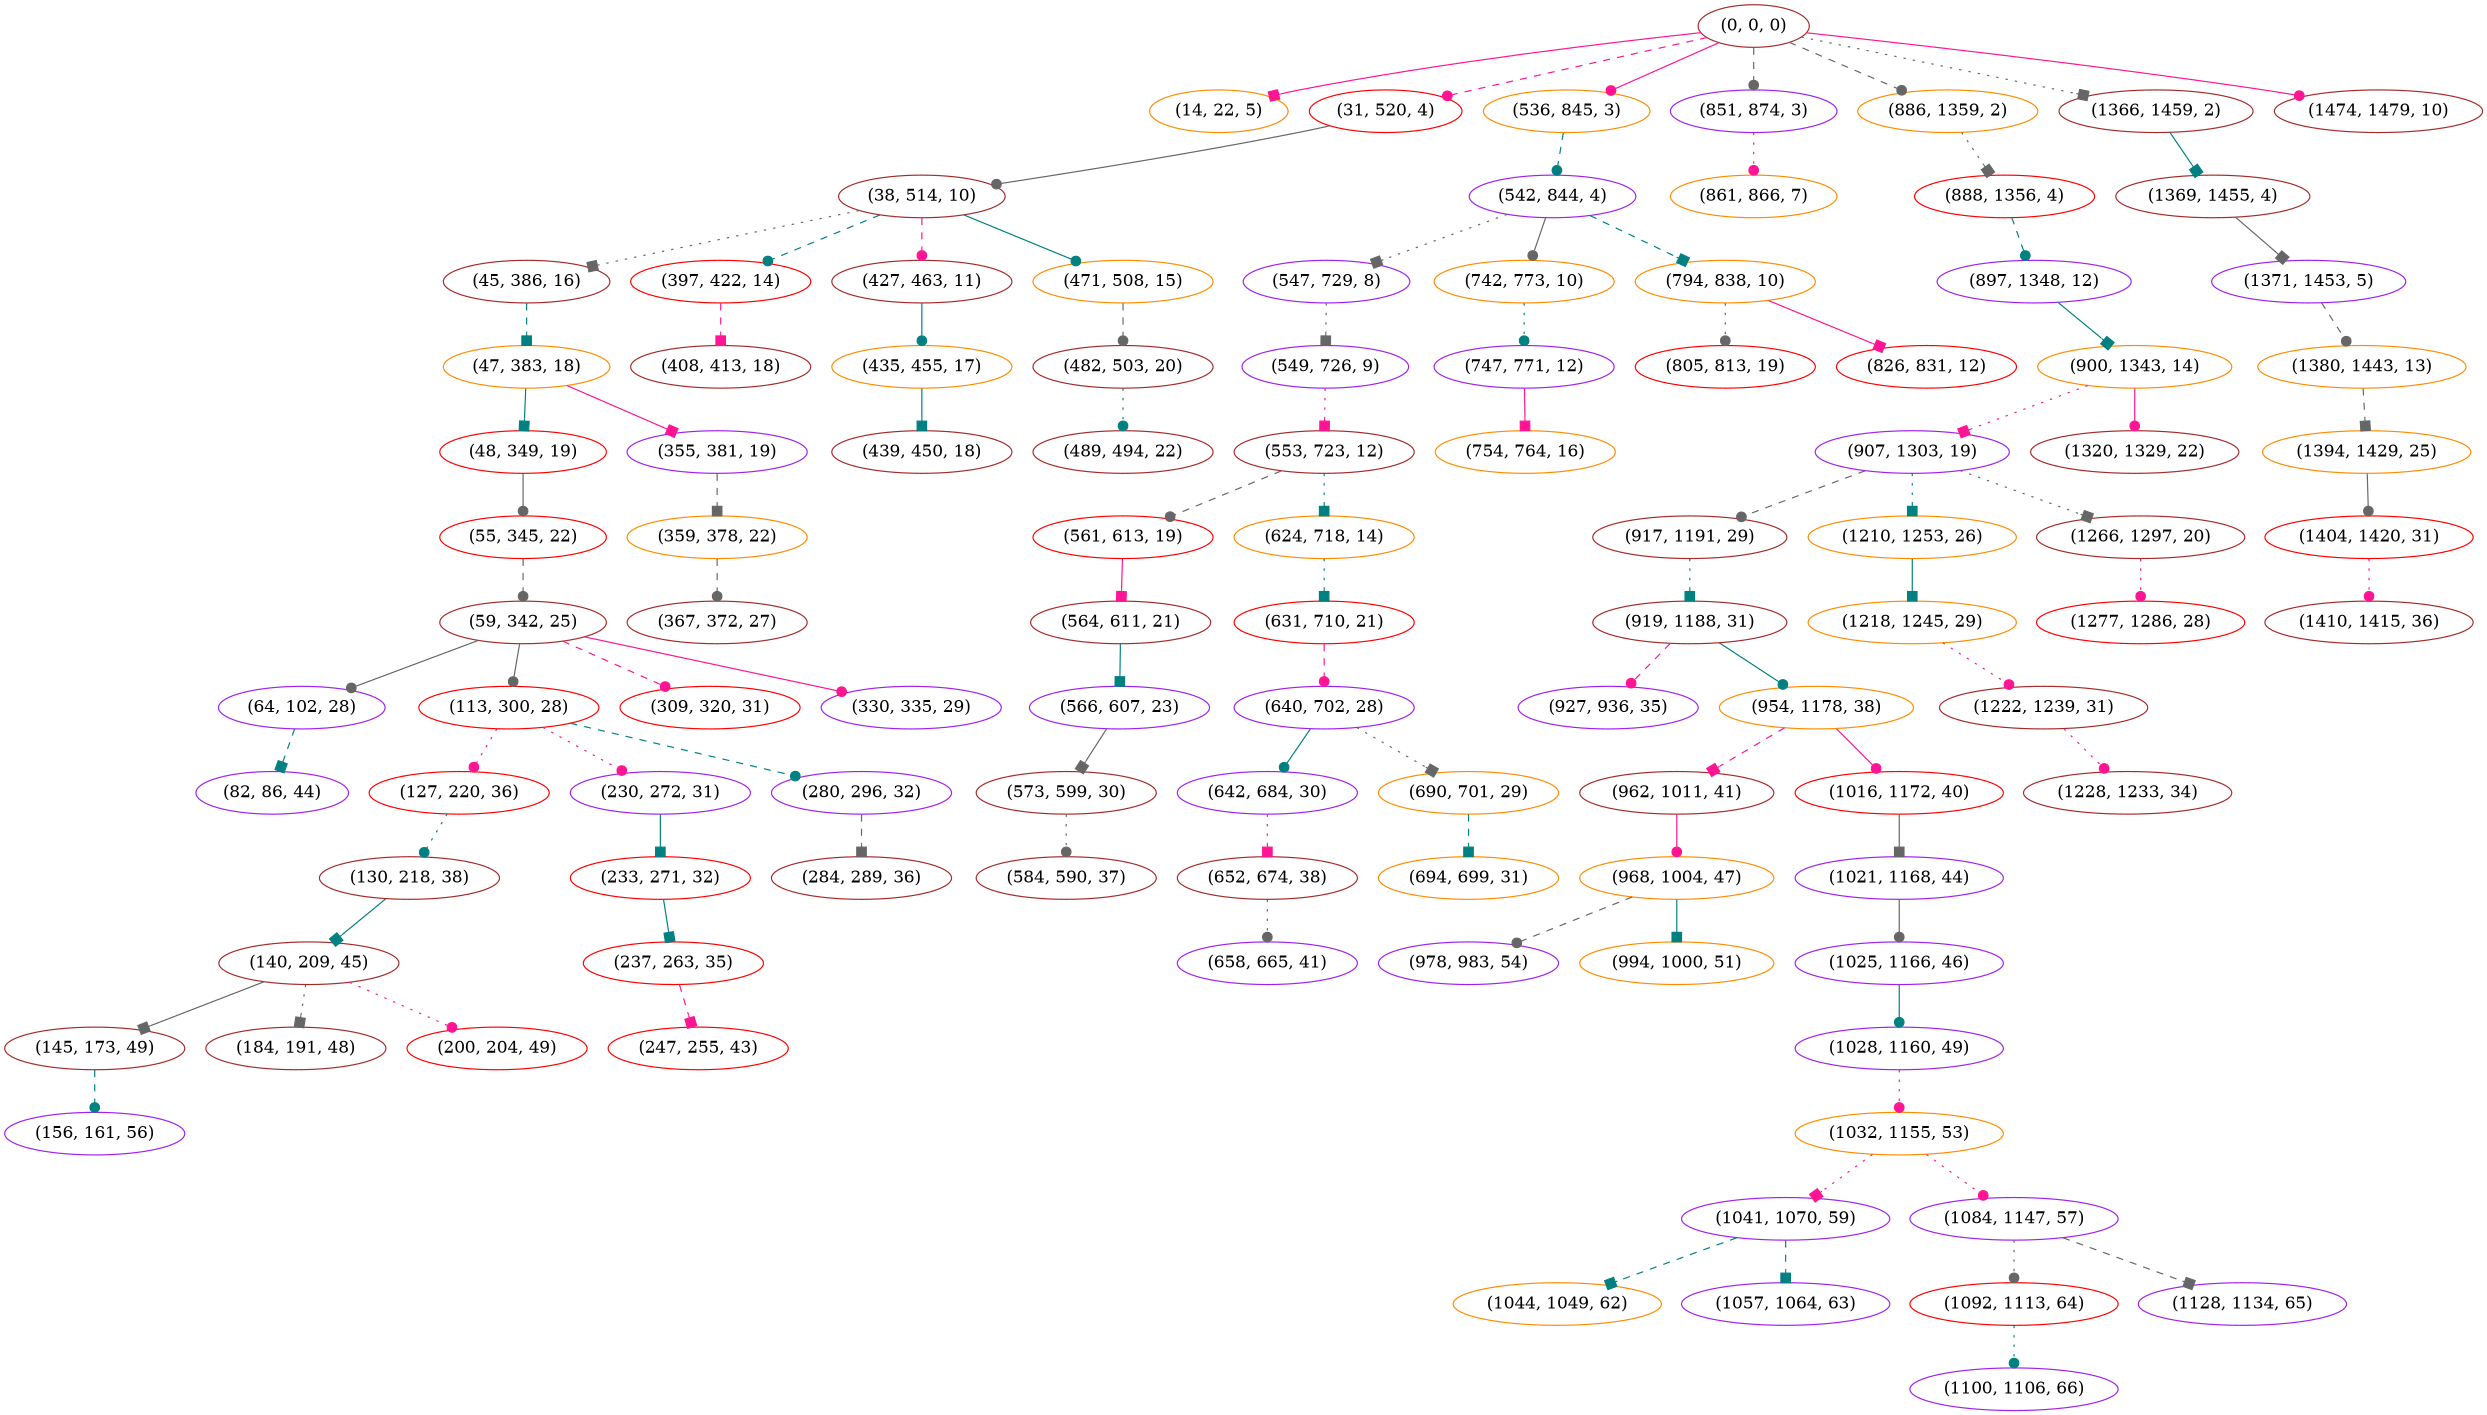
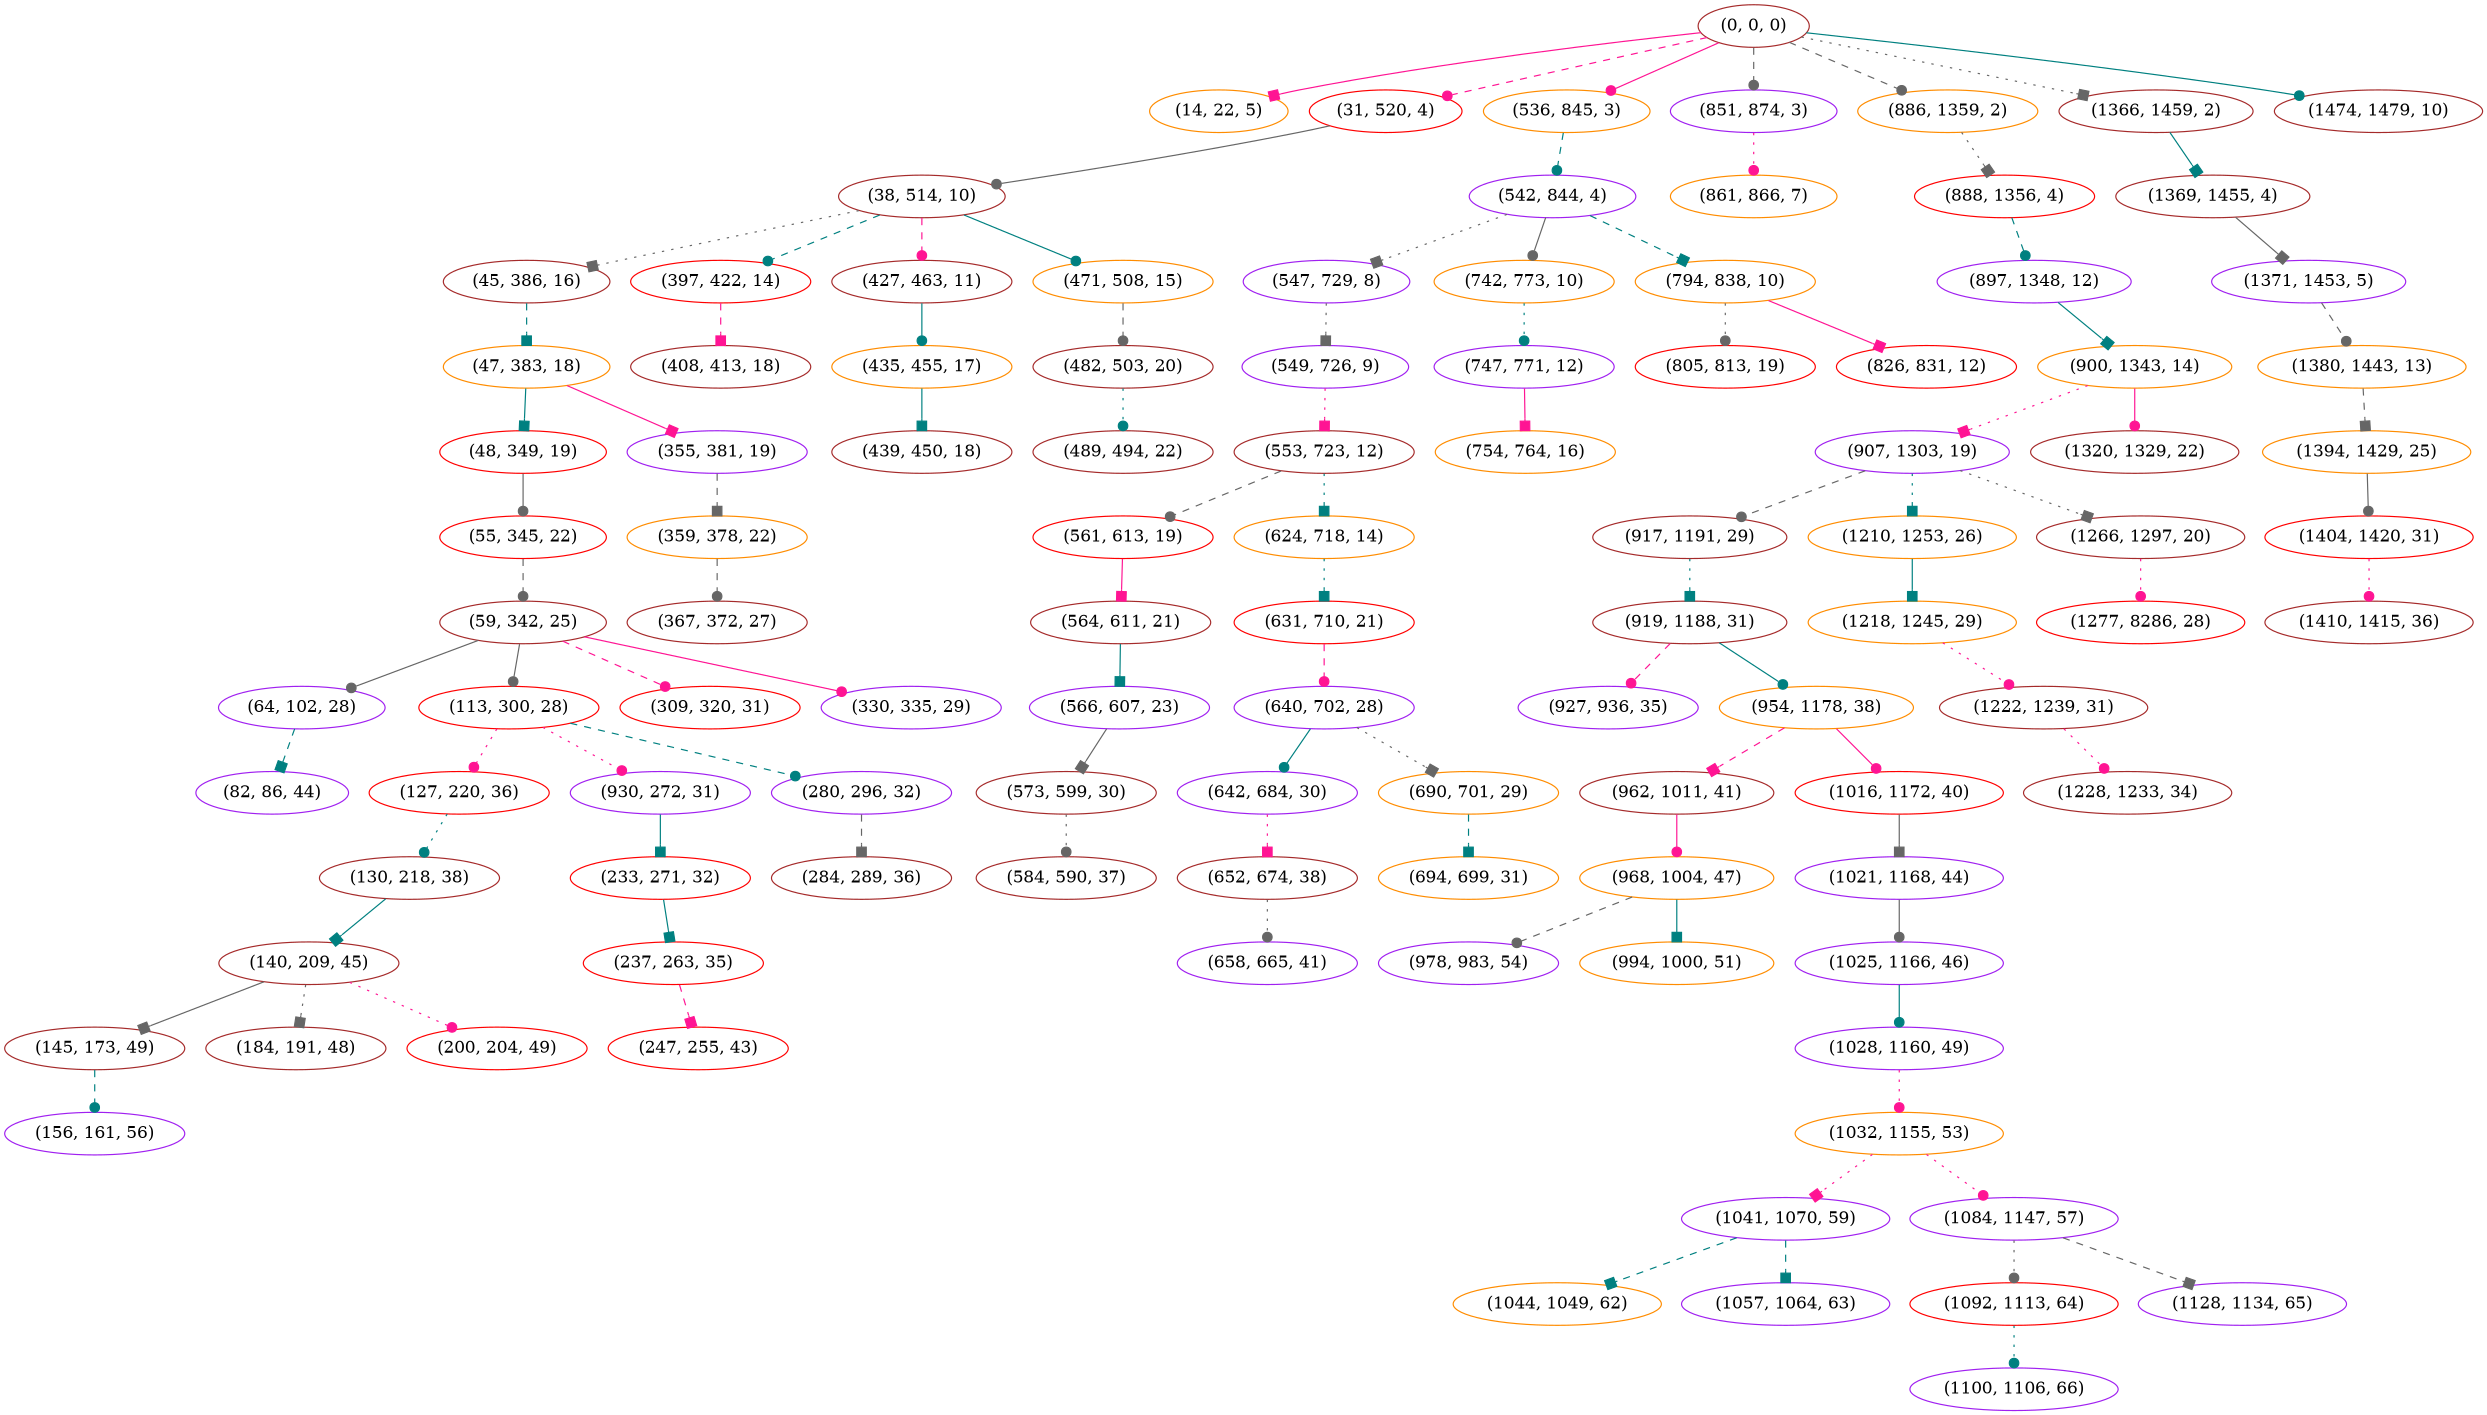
(2051, 61) -> (2051, 61)
(2141, 622) -> (2141, 622)
(660, 793) -> (660, 793)
